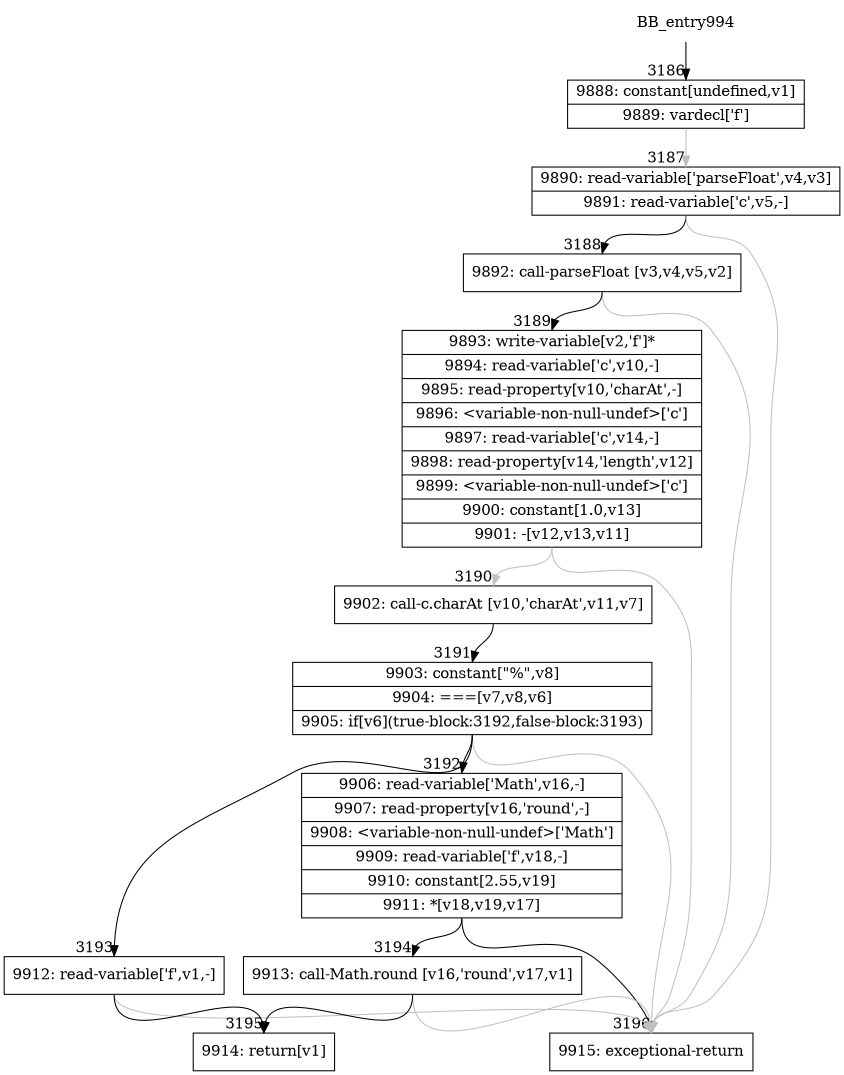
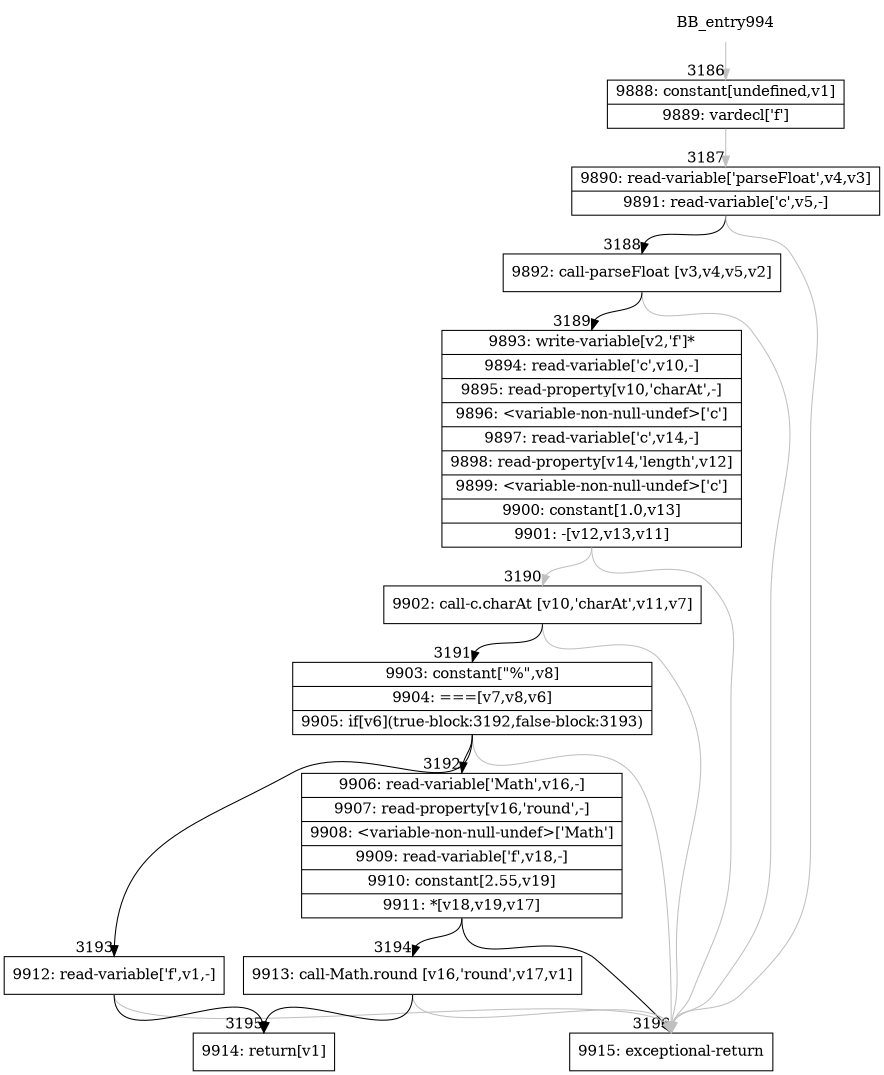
(686, 55) -> (726, 55)
none -> (701, 769)
